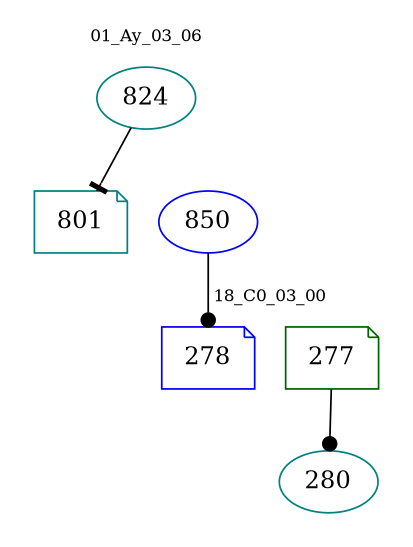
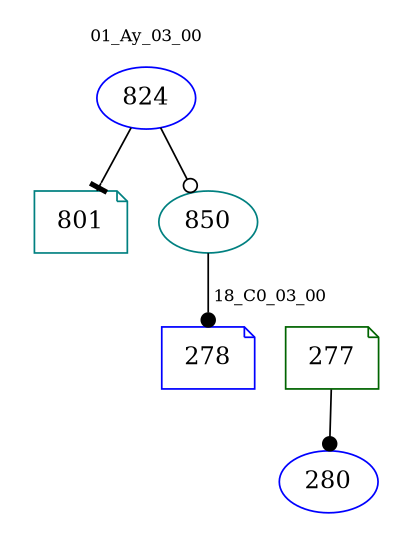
(146, 37) -> (146, 37)
(146, 98) -> (146, 98)
none -> (174, 153)
(208, 222) -> (208, 222)
(329, 482) -> (329, 482)
